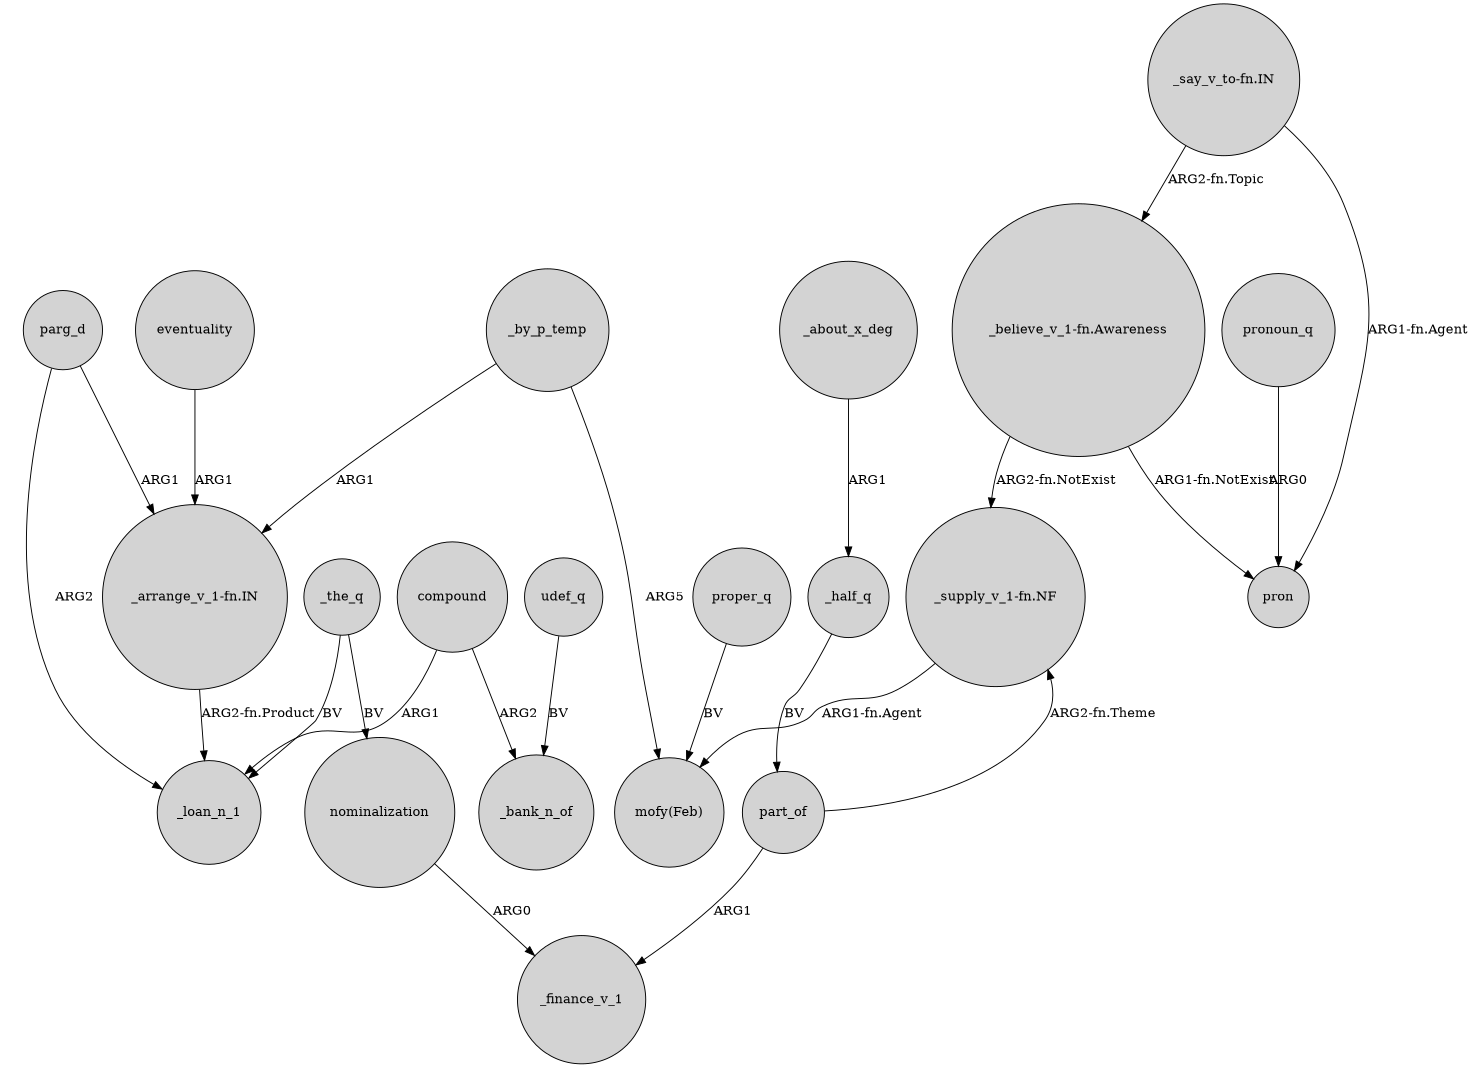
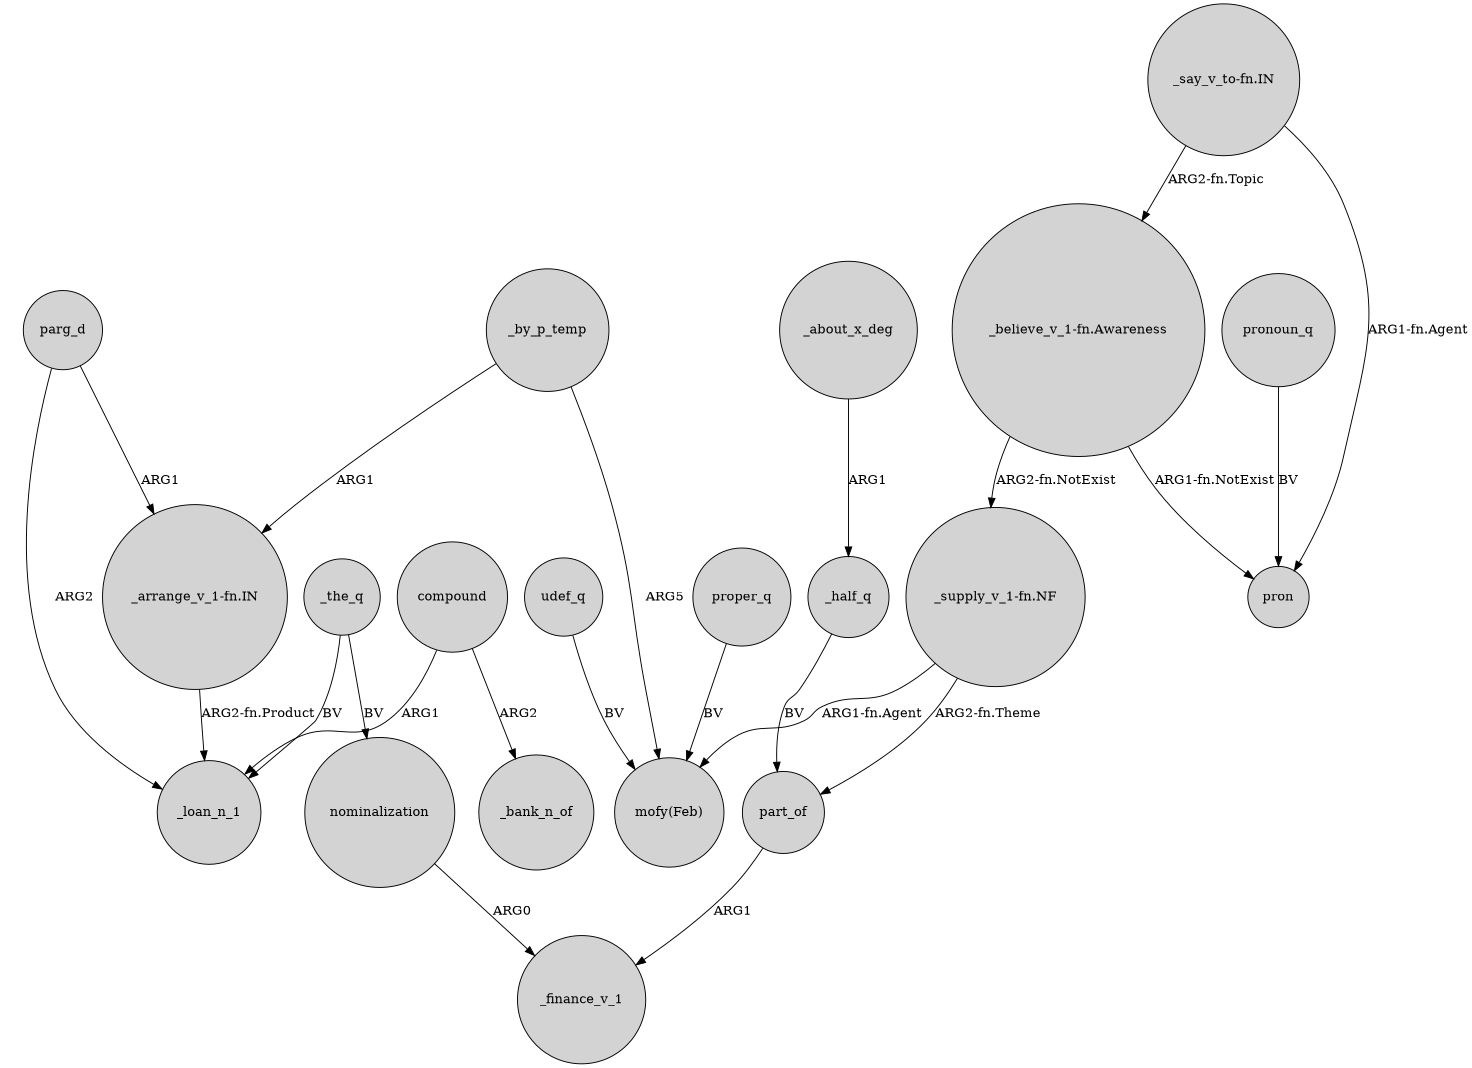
(195, 330) -> none
(1288, 480) -> (1288, 480)
(552, 691) -> (595, 701)
(965, 781) -> (901, 743)
